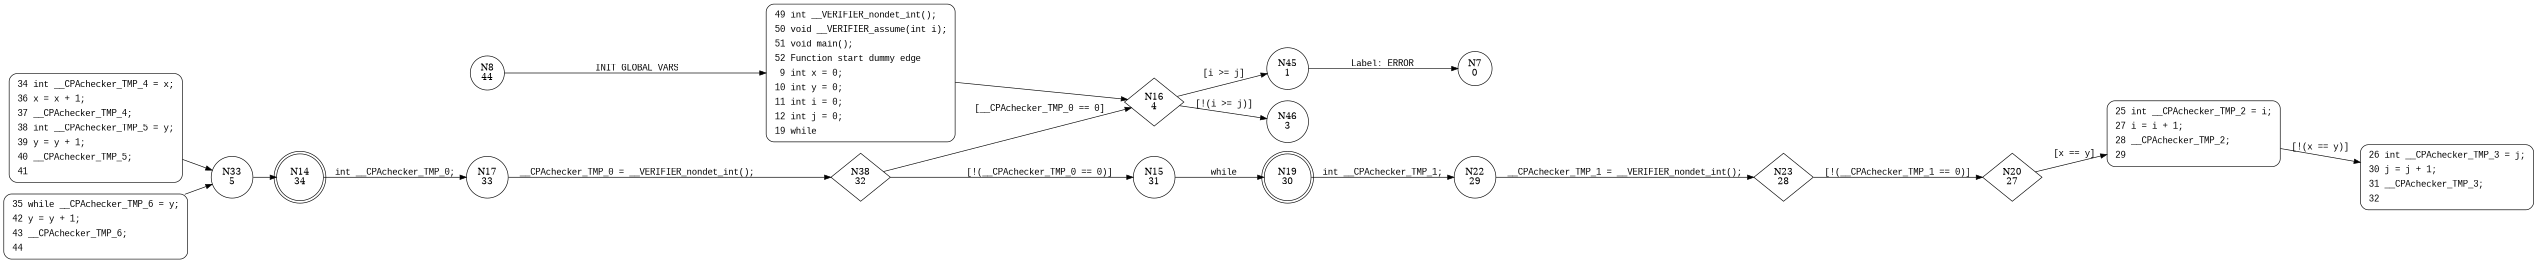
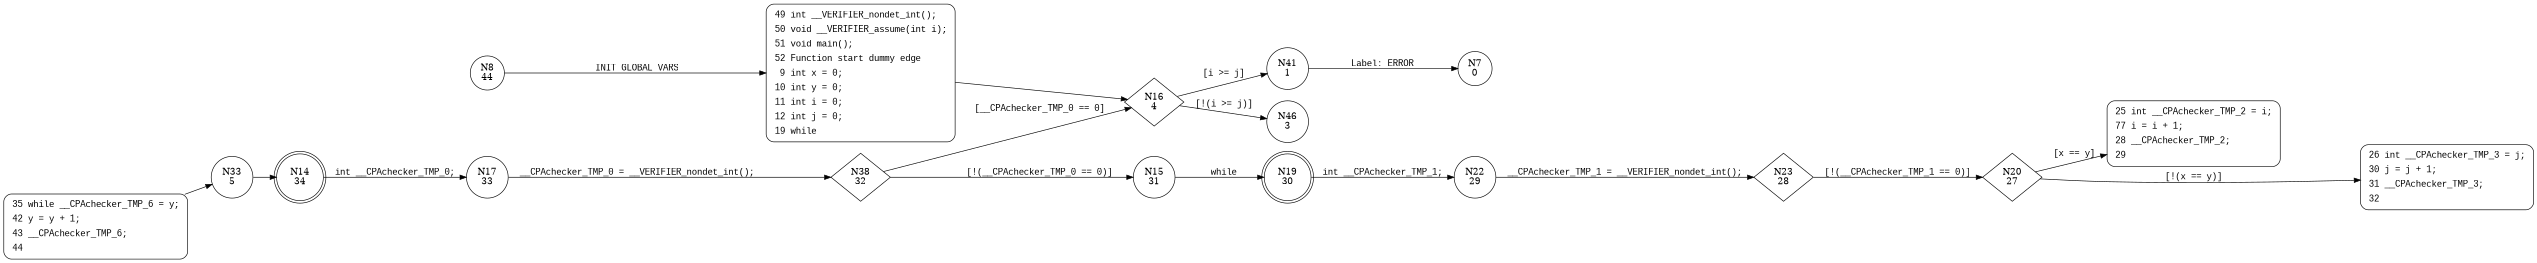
(1288, 69) -> (1288, 69)
(2121, 126) -> (2121, 126)
(96, 128) -> none
(2317, 155) -> (2197, 183)
